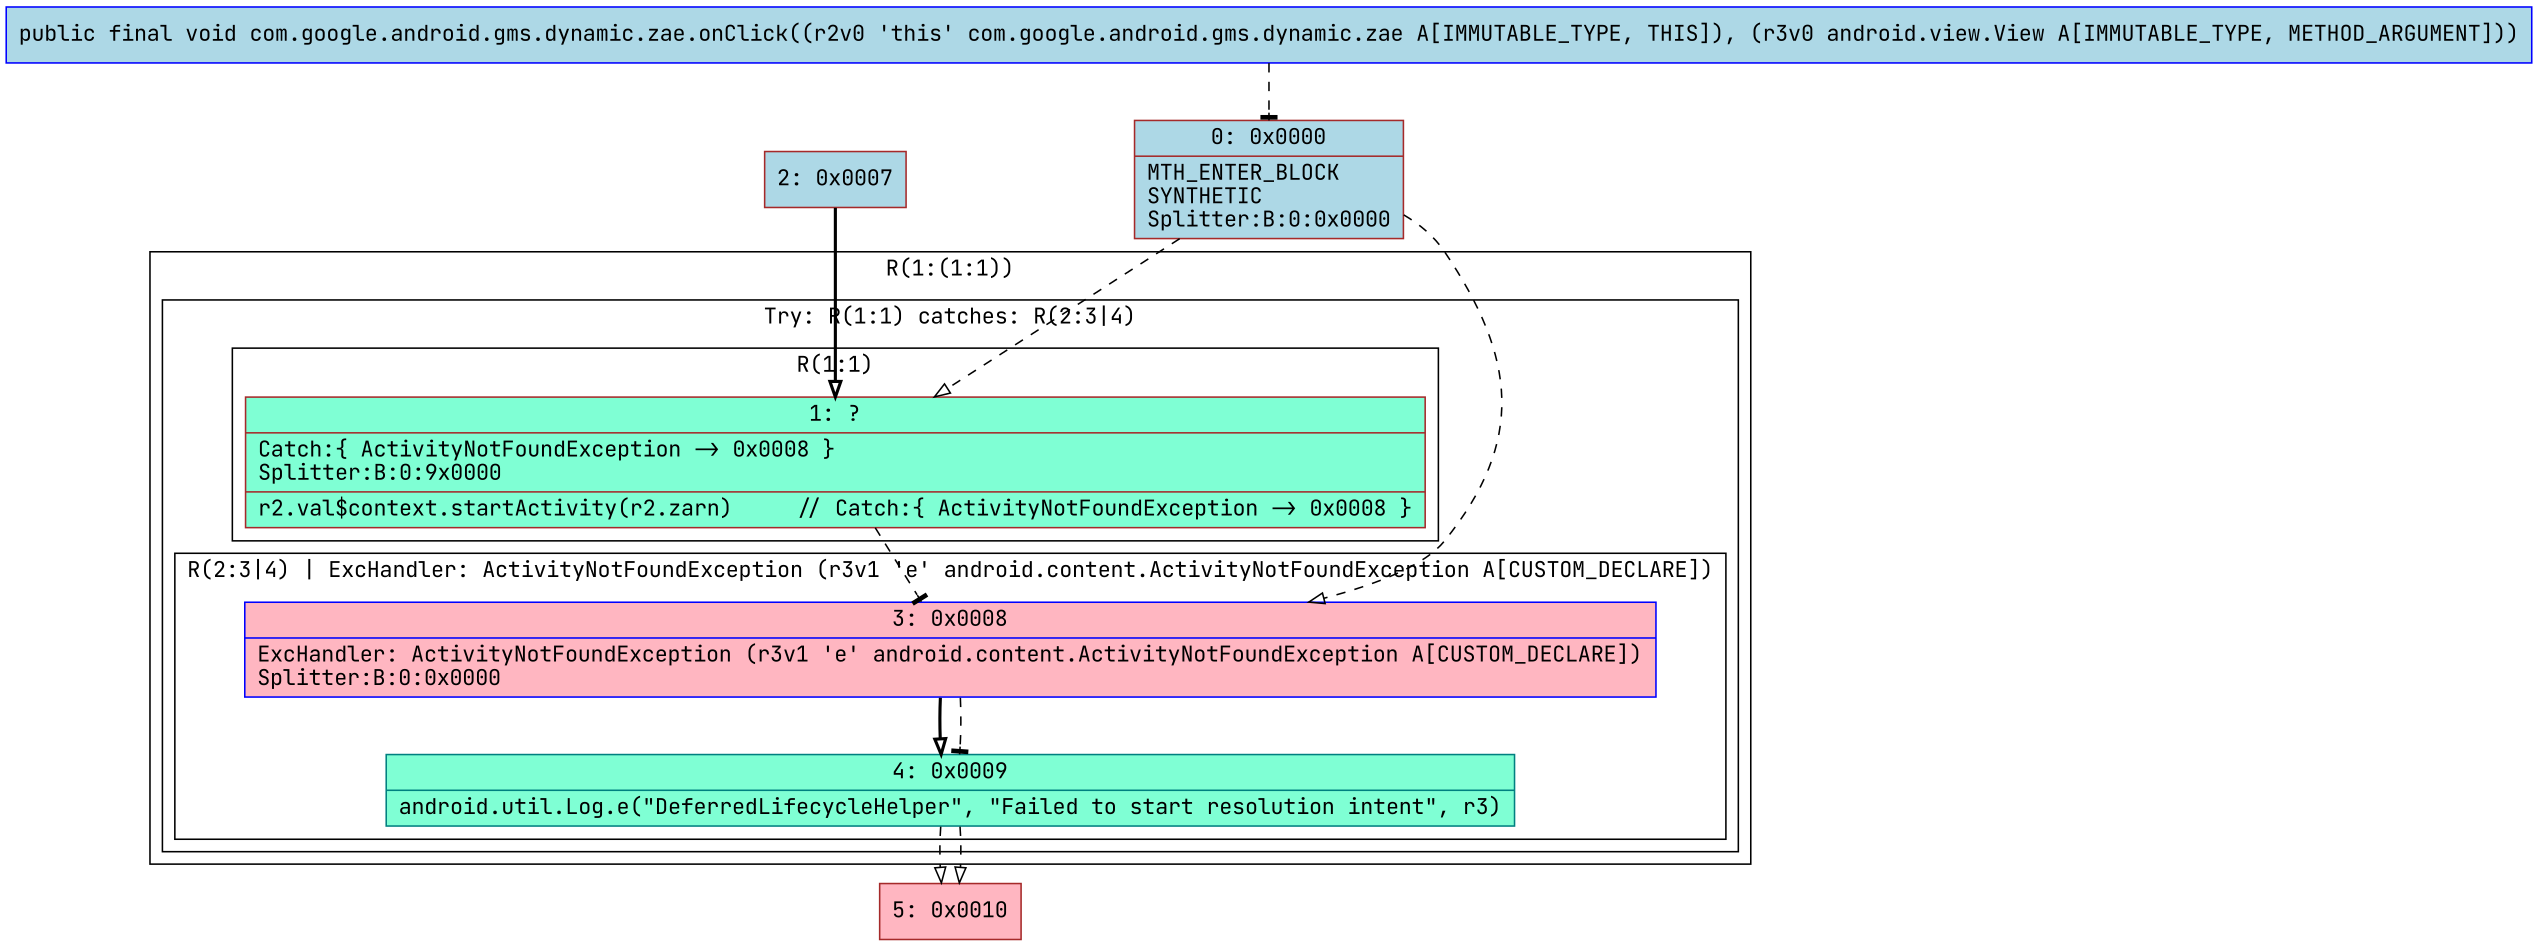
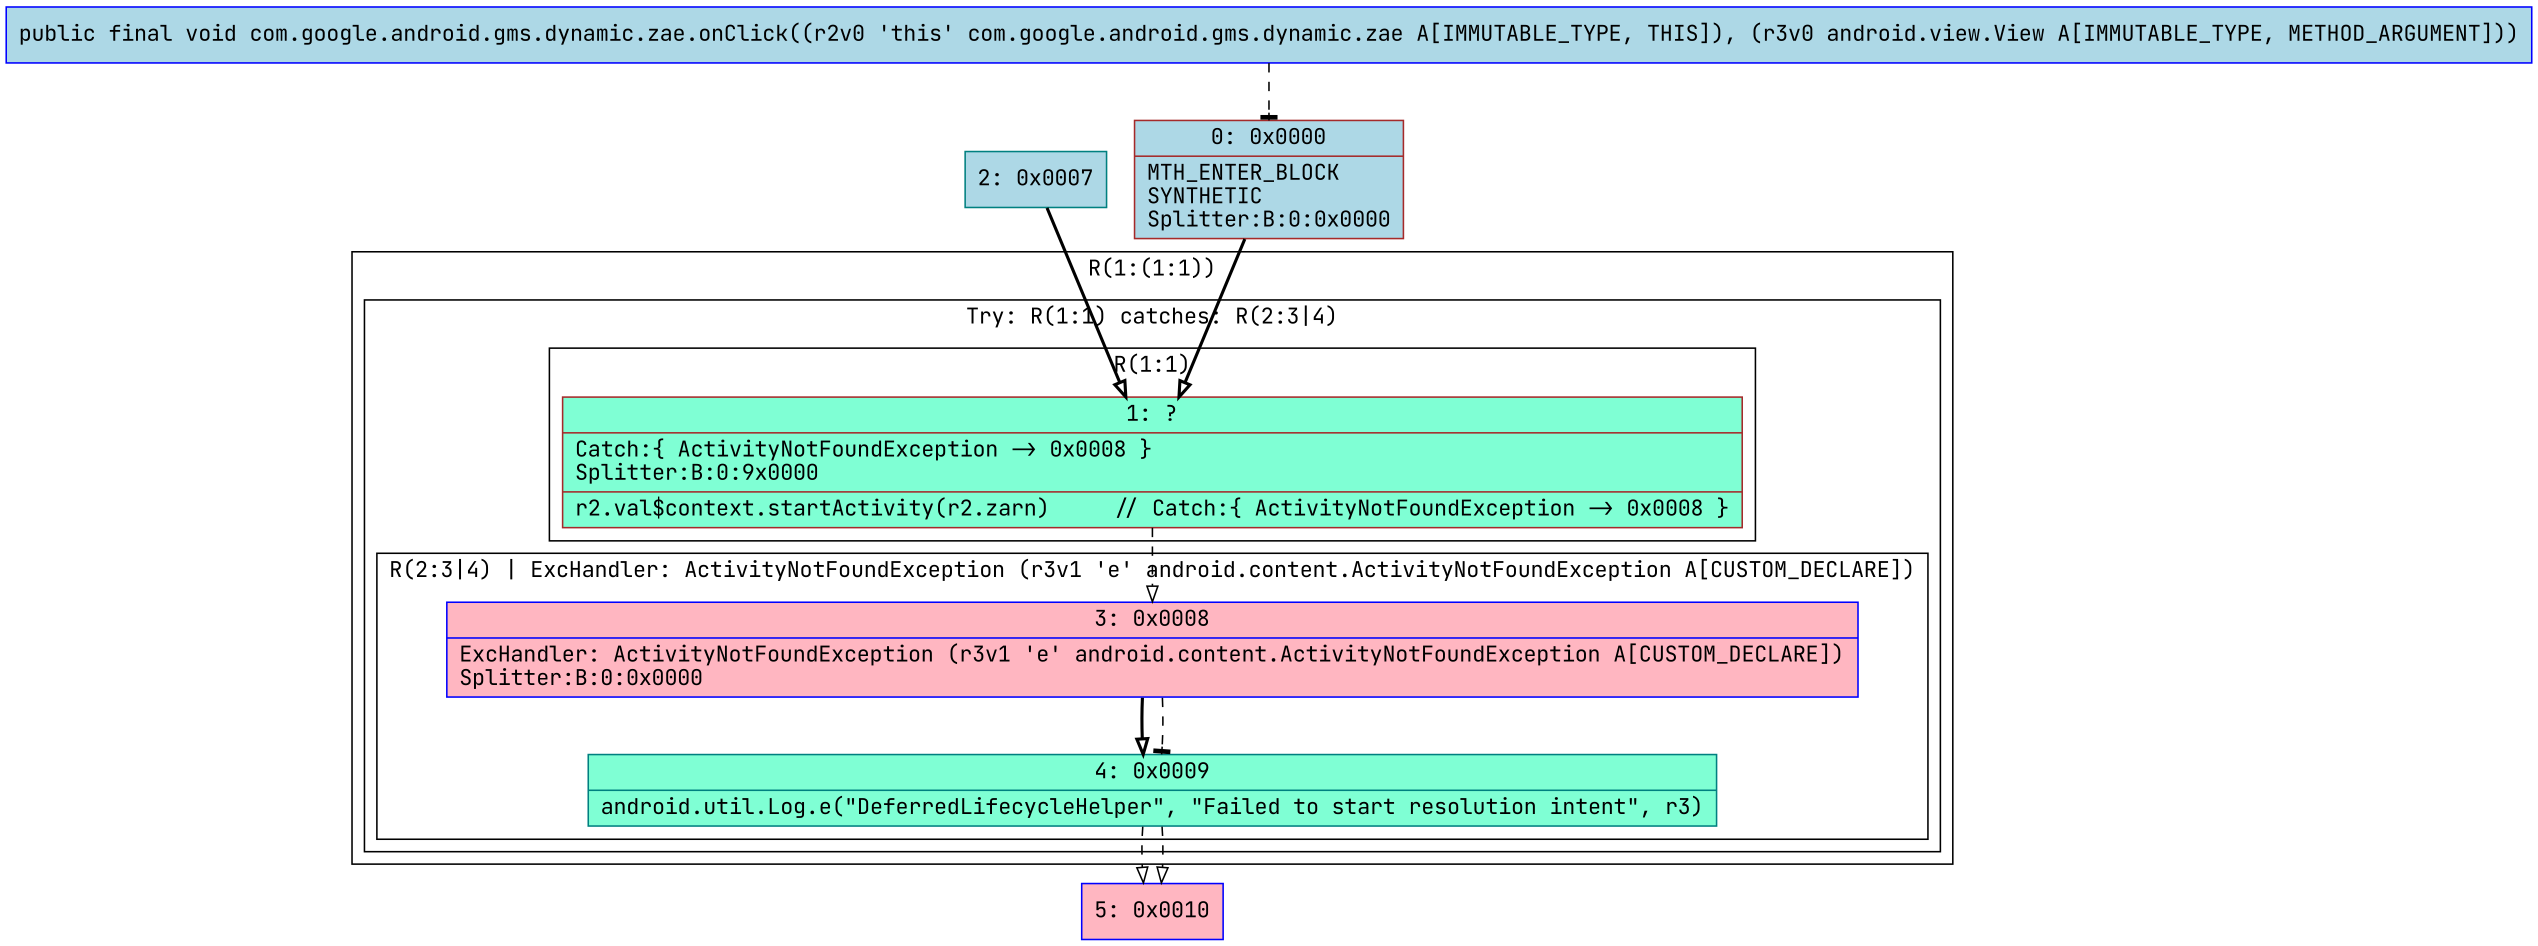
(835, 180) -> (1036, 180)
(1064, 314) -> (1215, 311)
(1498, 437) -> none
(897, 563) -> (1152, 563)
(950, 912) -> (1152, 912)
